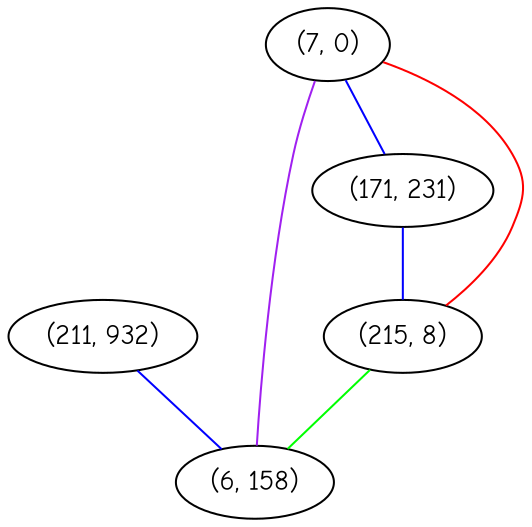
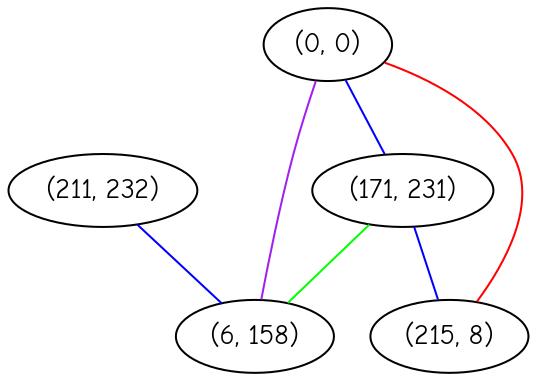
(328, 45) -> (328, 45)
(103, 336) -> (103, 190)
(329, 409) -> (329, 264)
